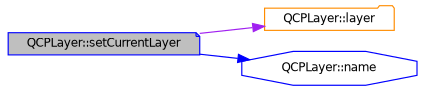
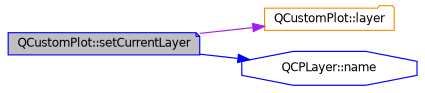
(329, 19) -> (329, 19)
(104, 44) -> (104, 44)
